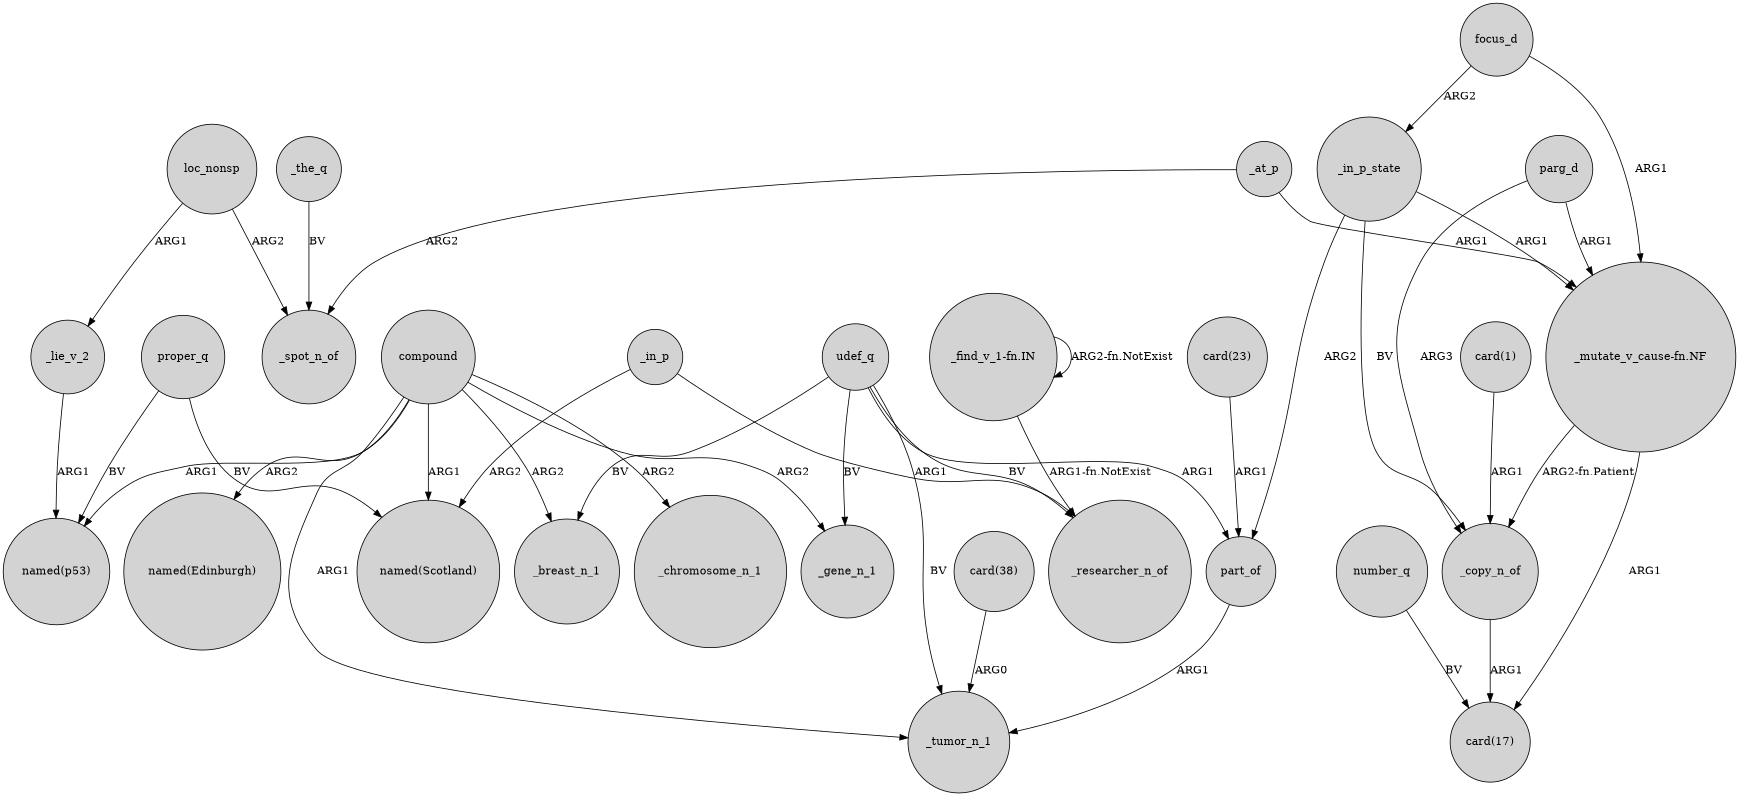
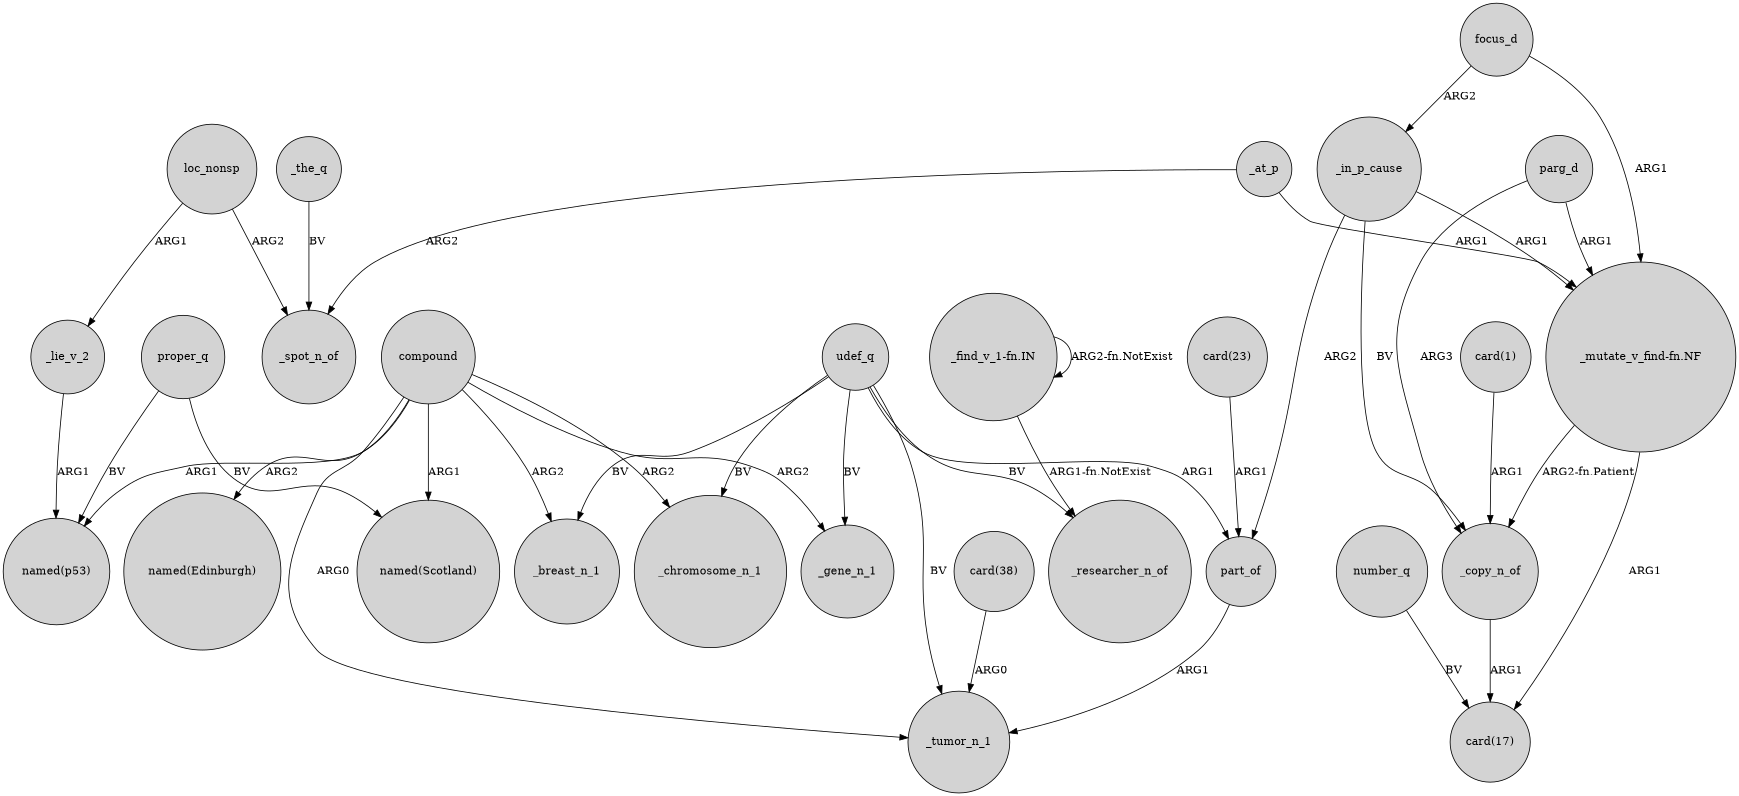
(1369, 169) -> (1369, 169)
(655, 357) -> none
(1641, 357) -> (1641, 357)
none -> (767, 425)
(333, 572) -> (333, 572)
